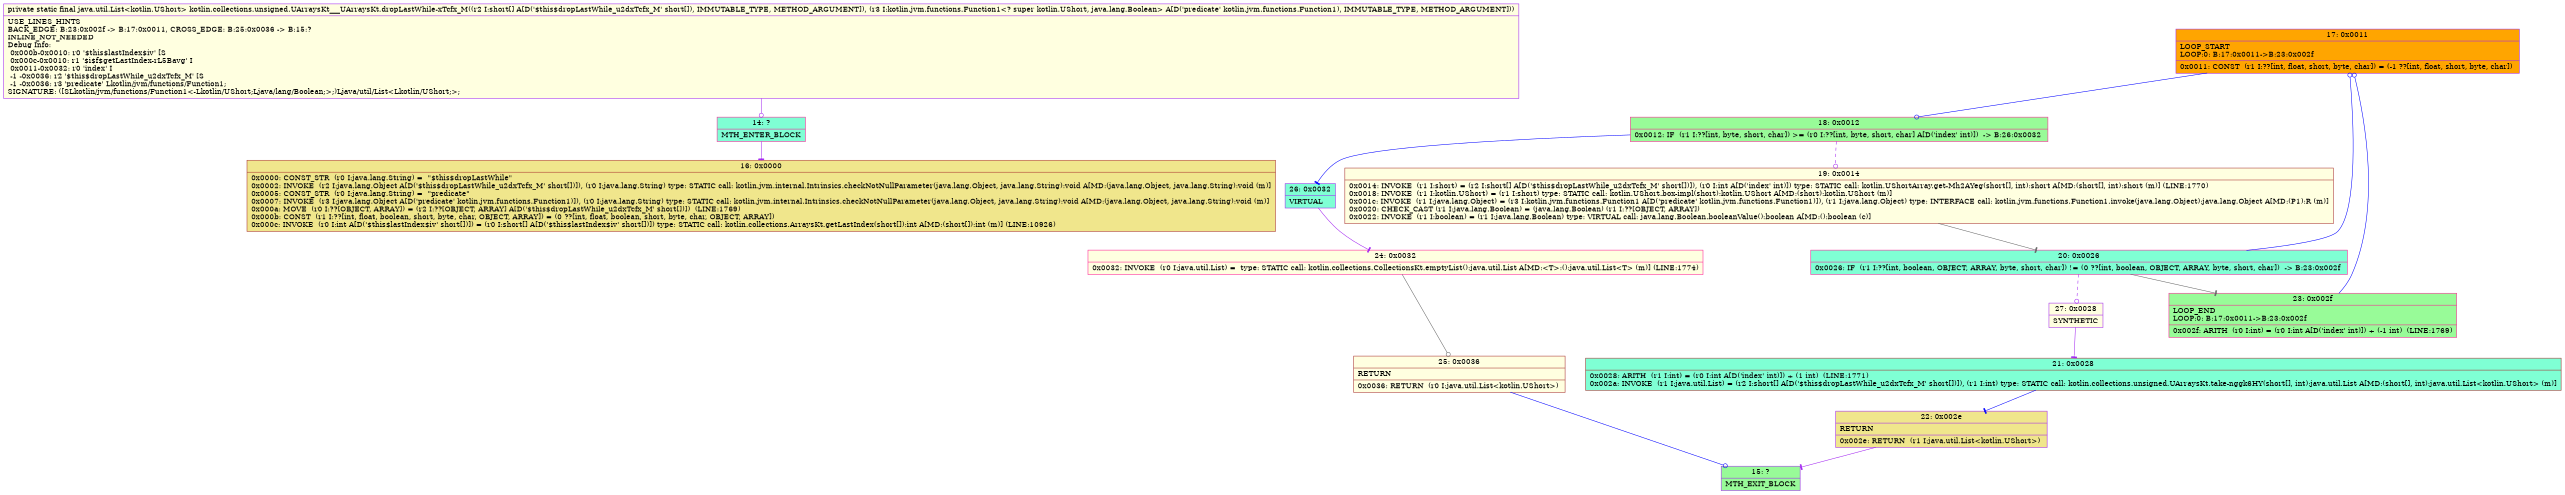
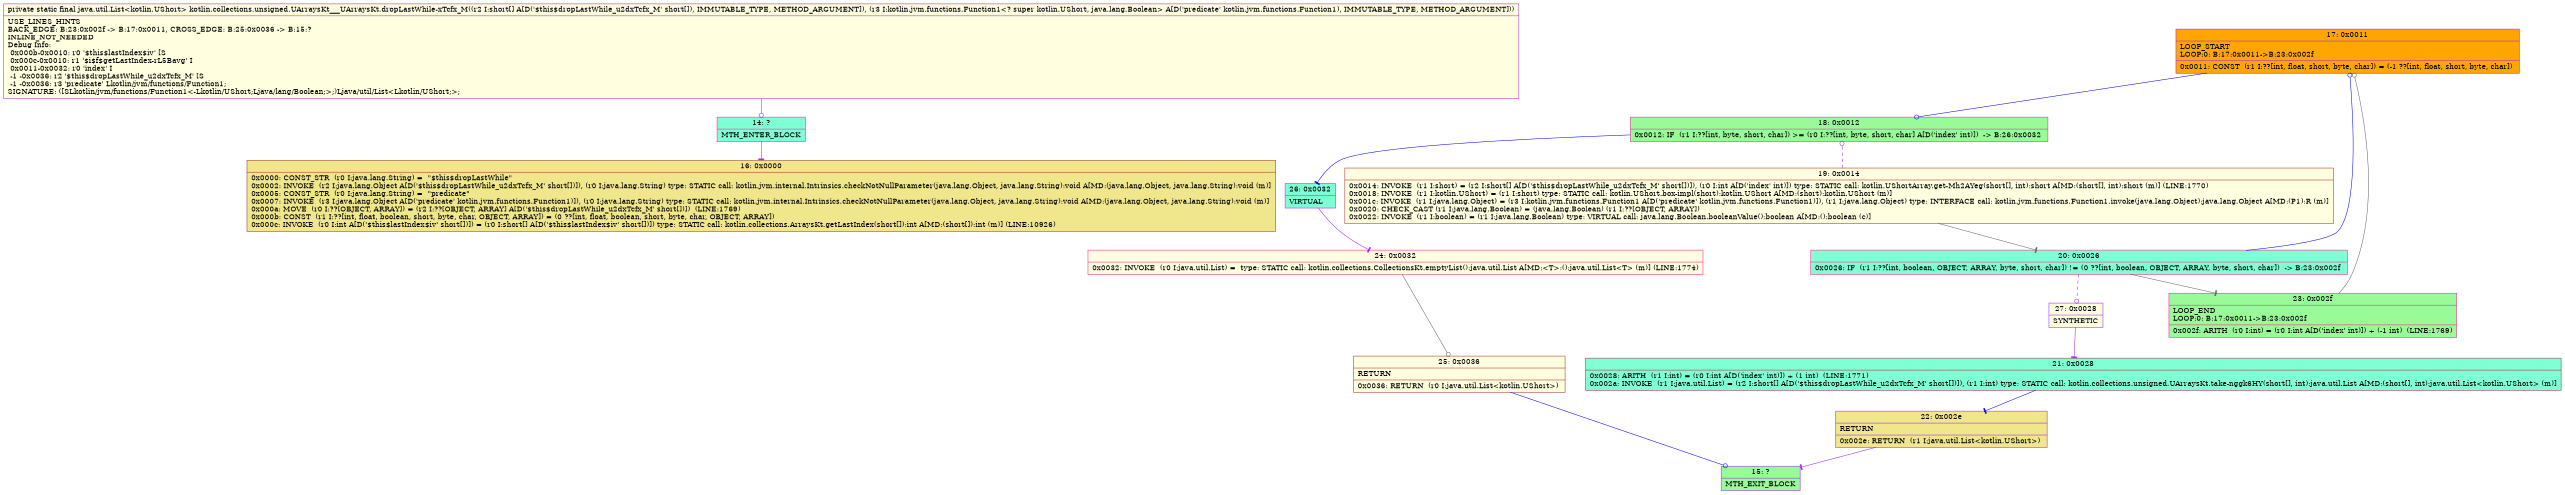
(1836, 153) -> (1843, 157)
(2368, 188) -> (2368, 188)
